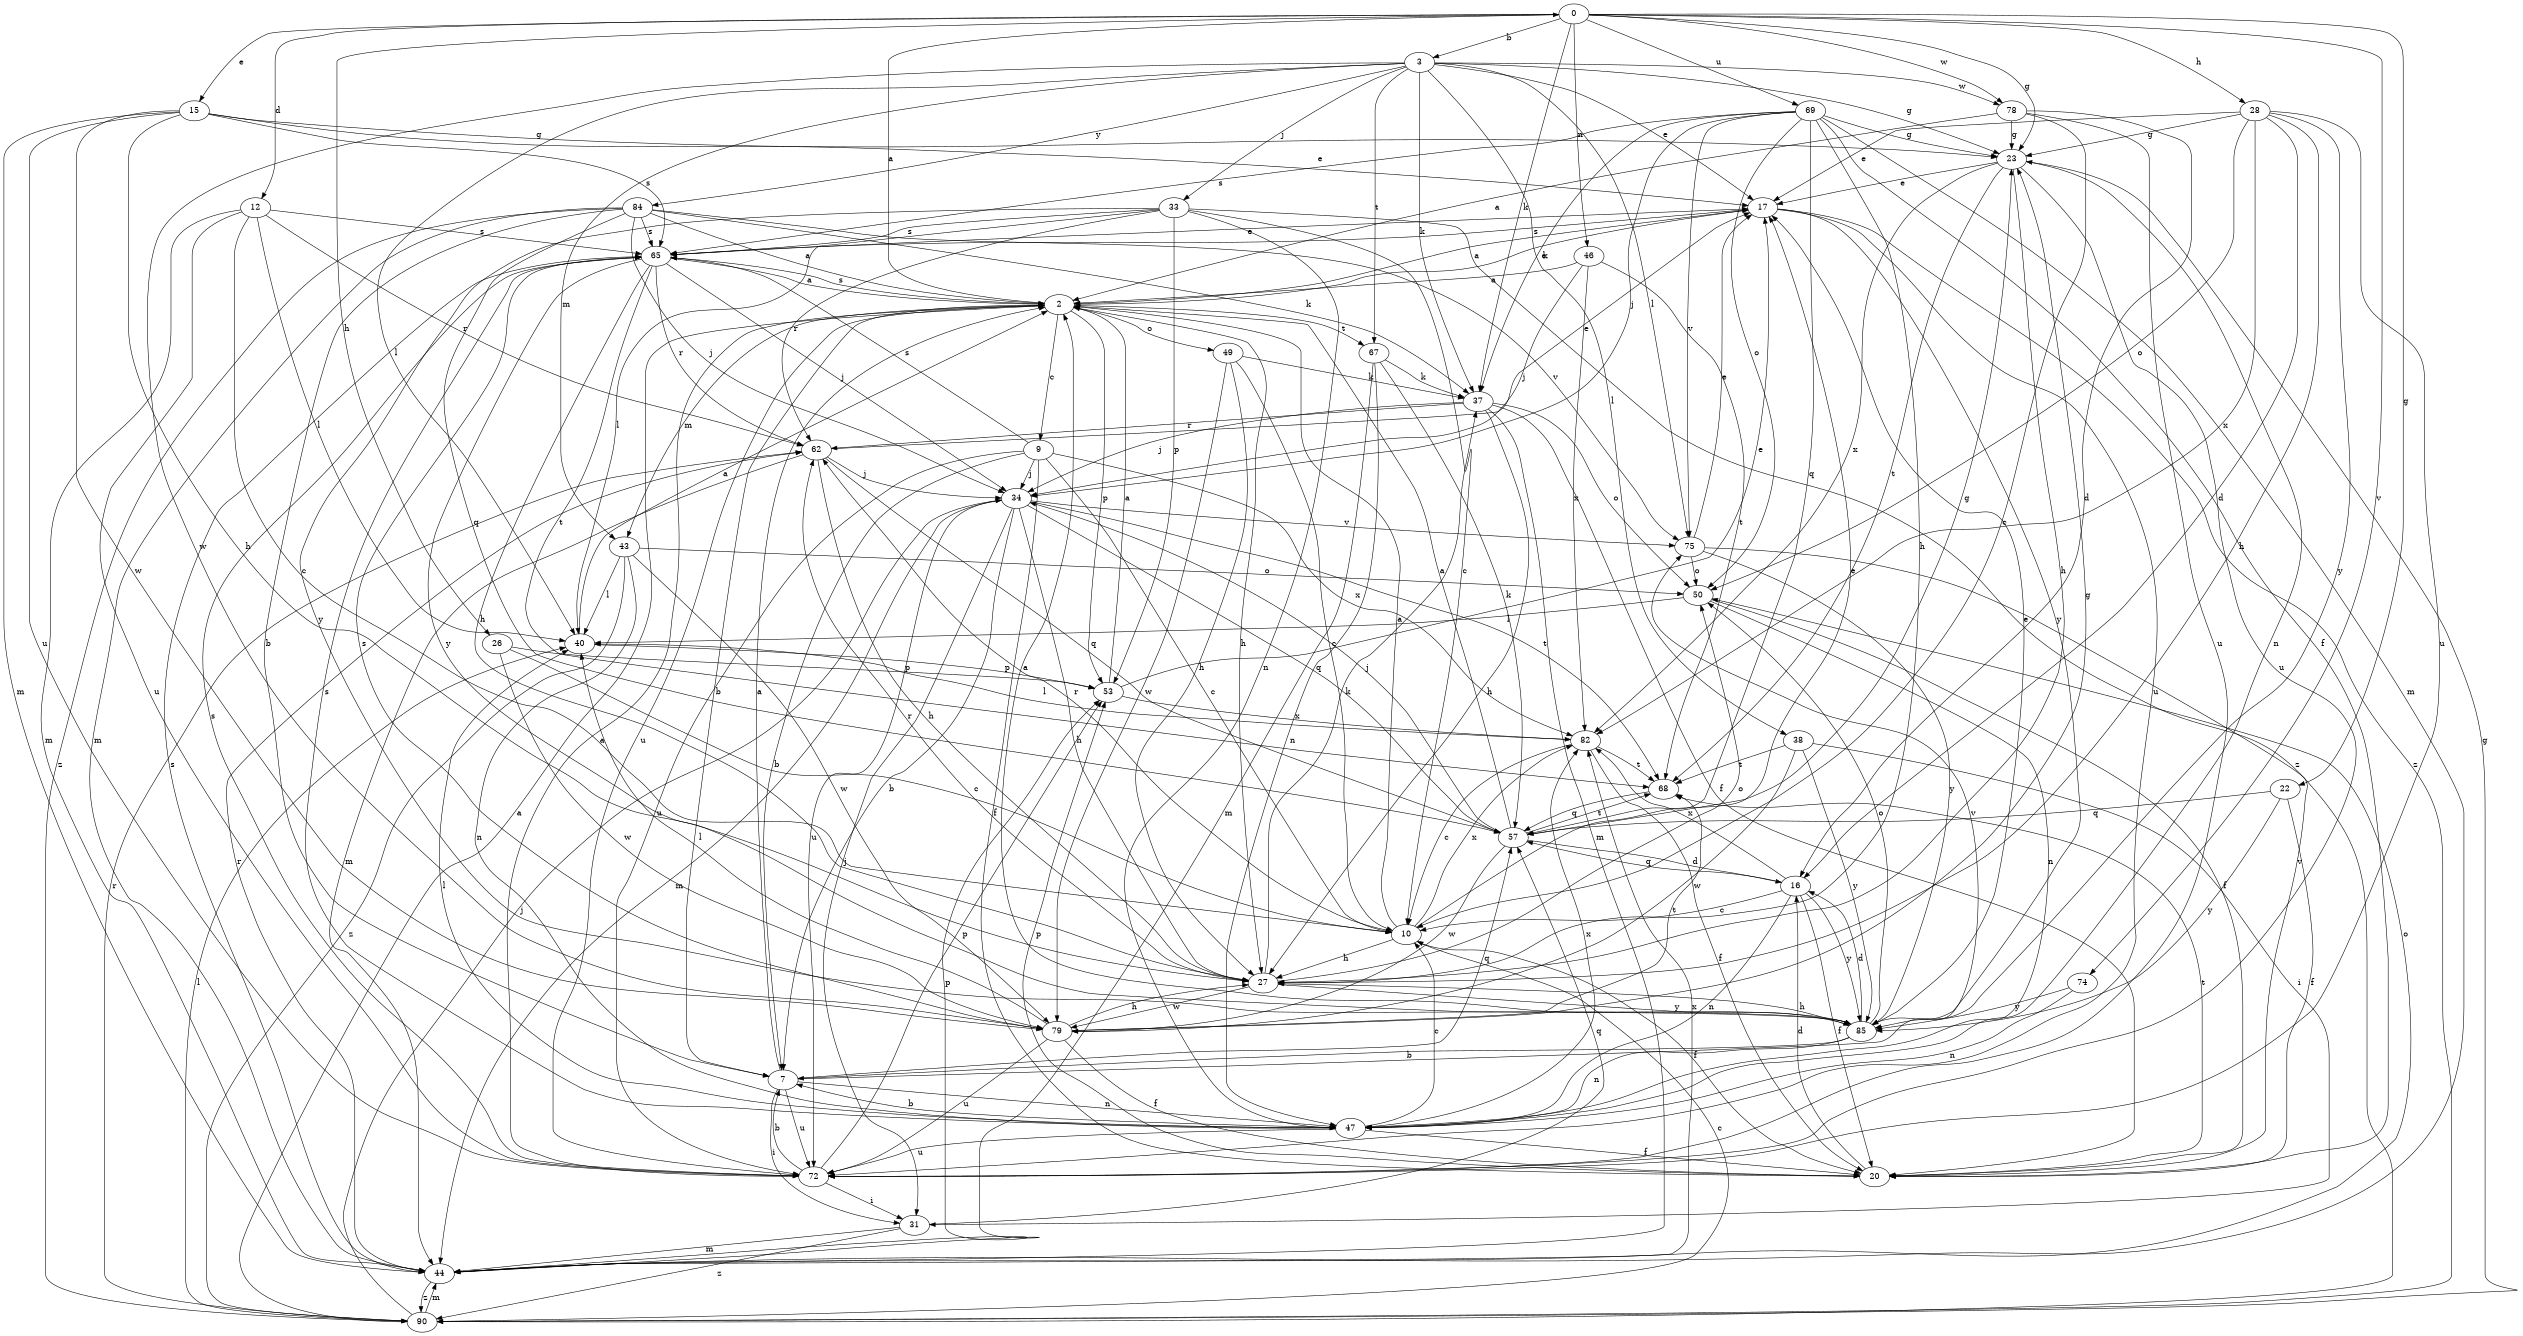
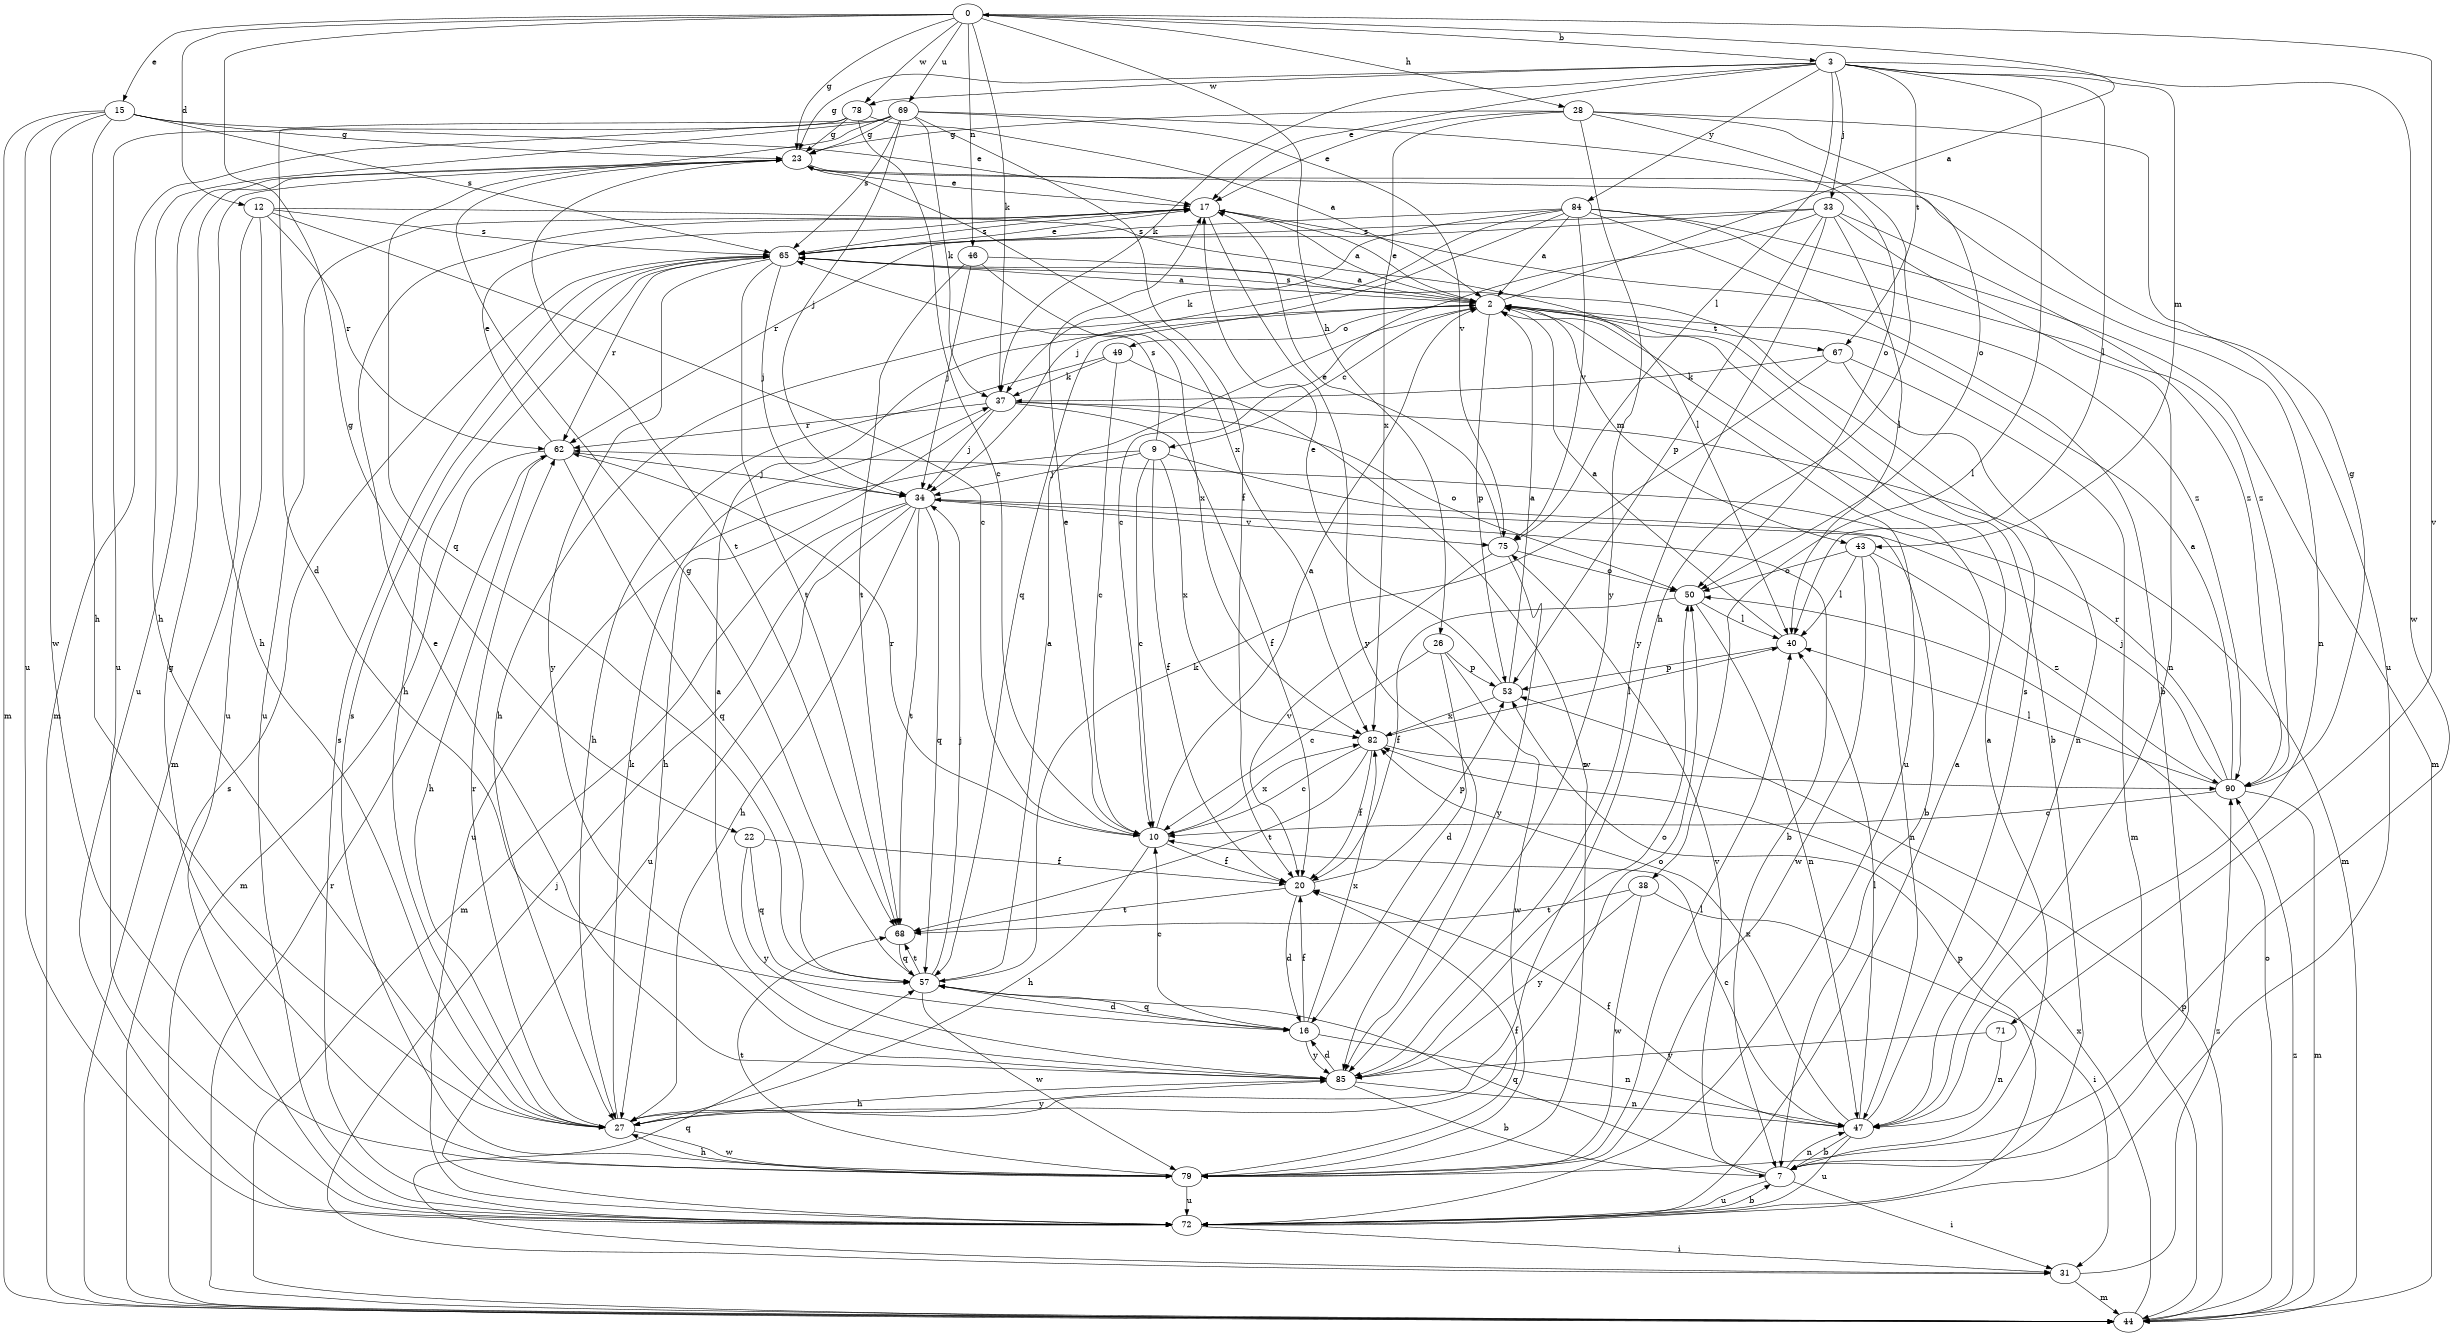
(2169, 553) -> (1431, 847)
none -> (1797, 780)
(2082, 983) -> (2001, 1031)
